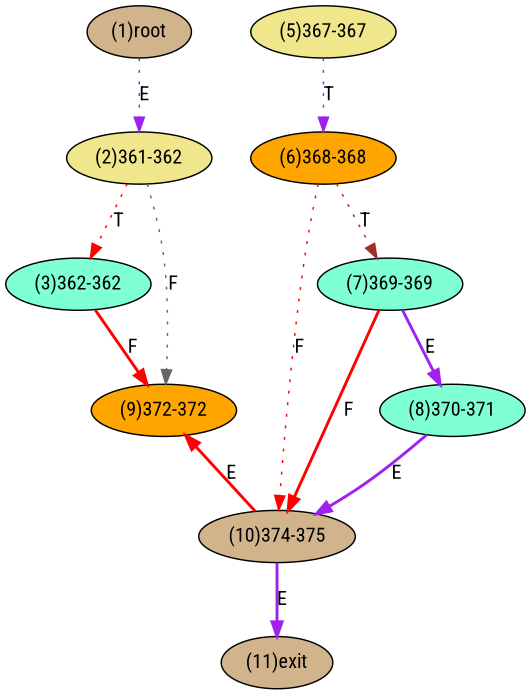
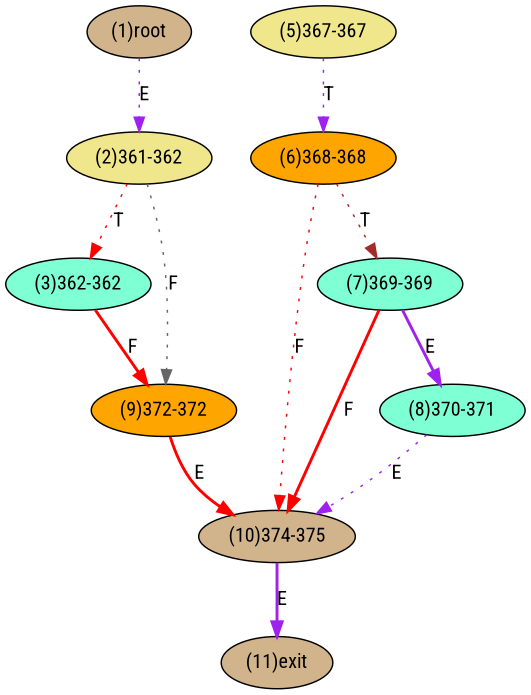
(380, 473) -> (380, 473)
(226, 479) -> (188, 476)
